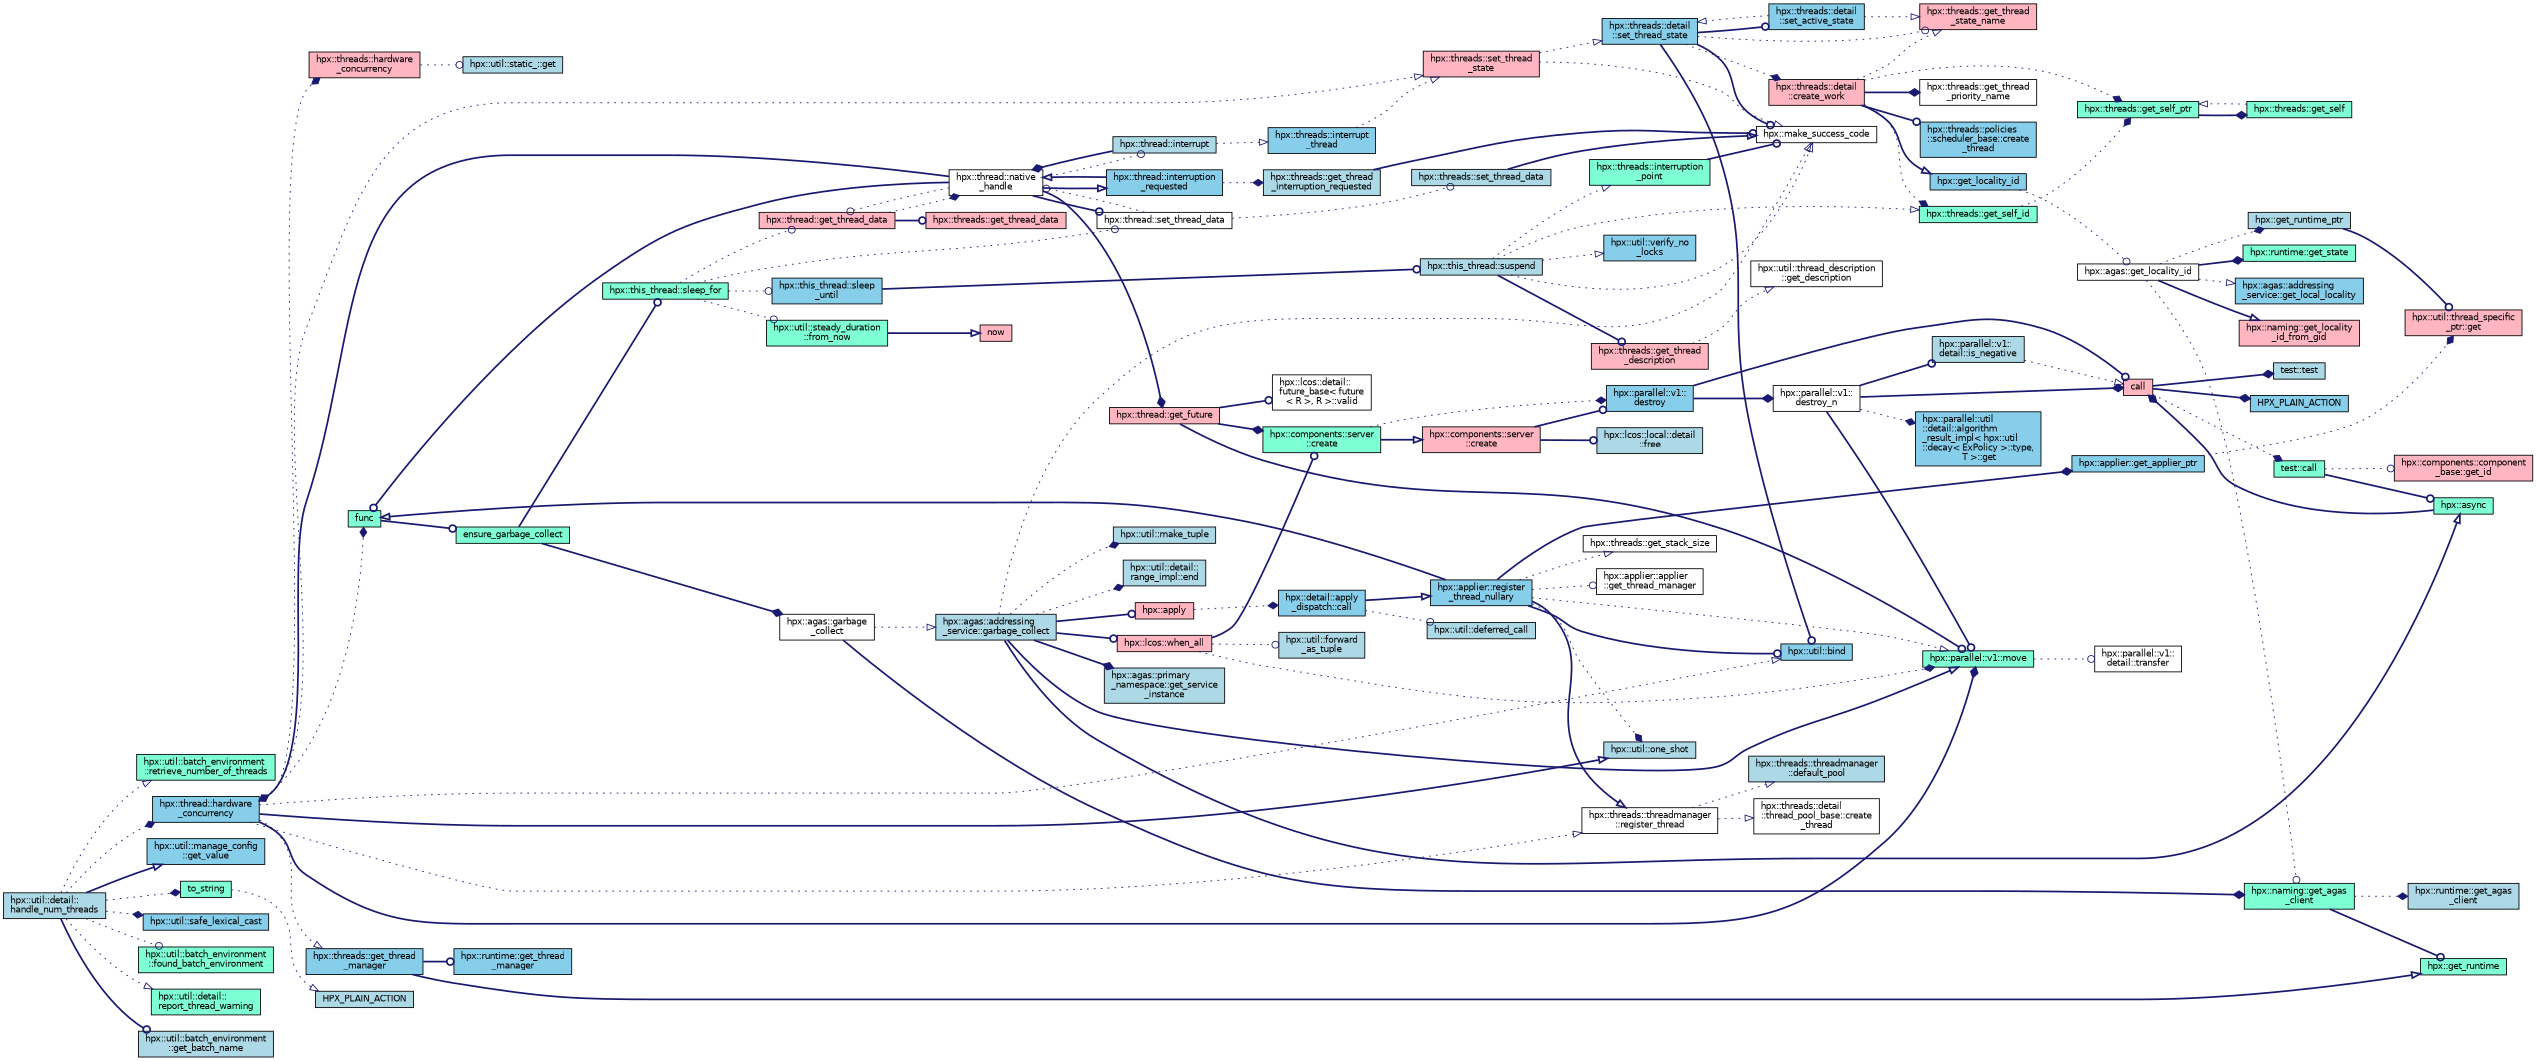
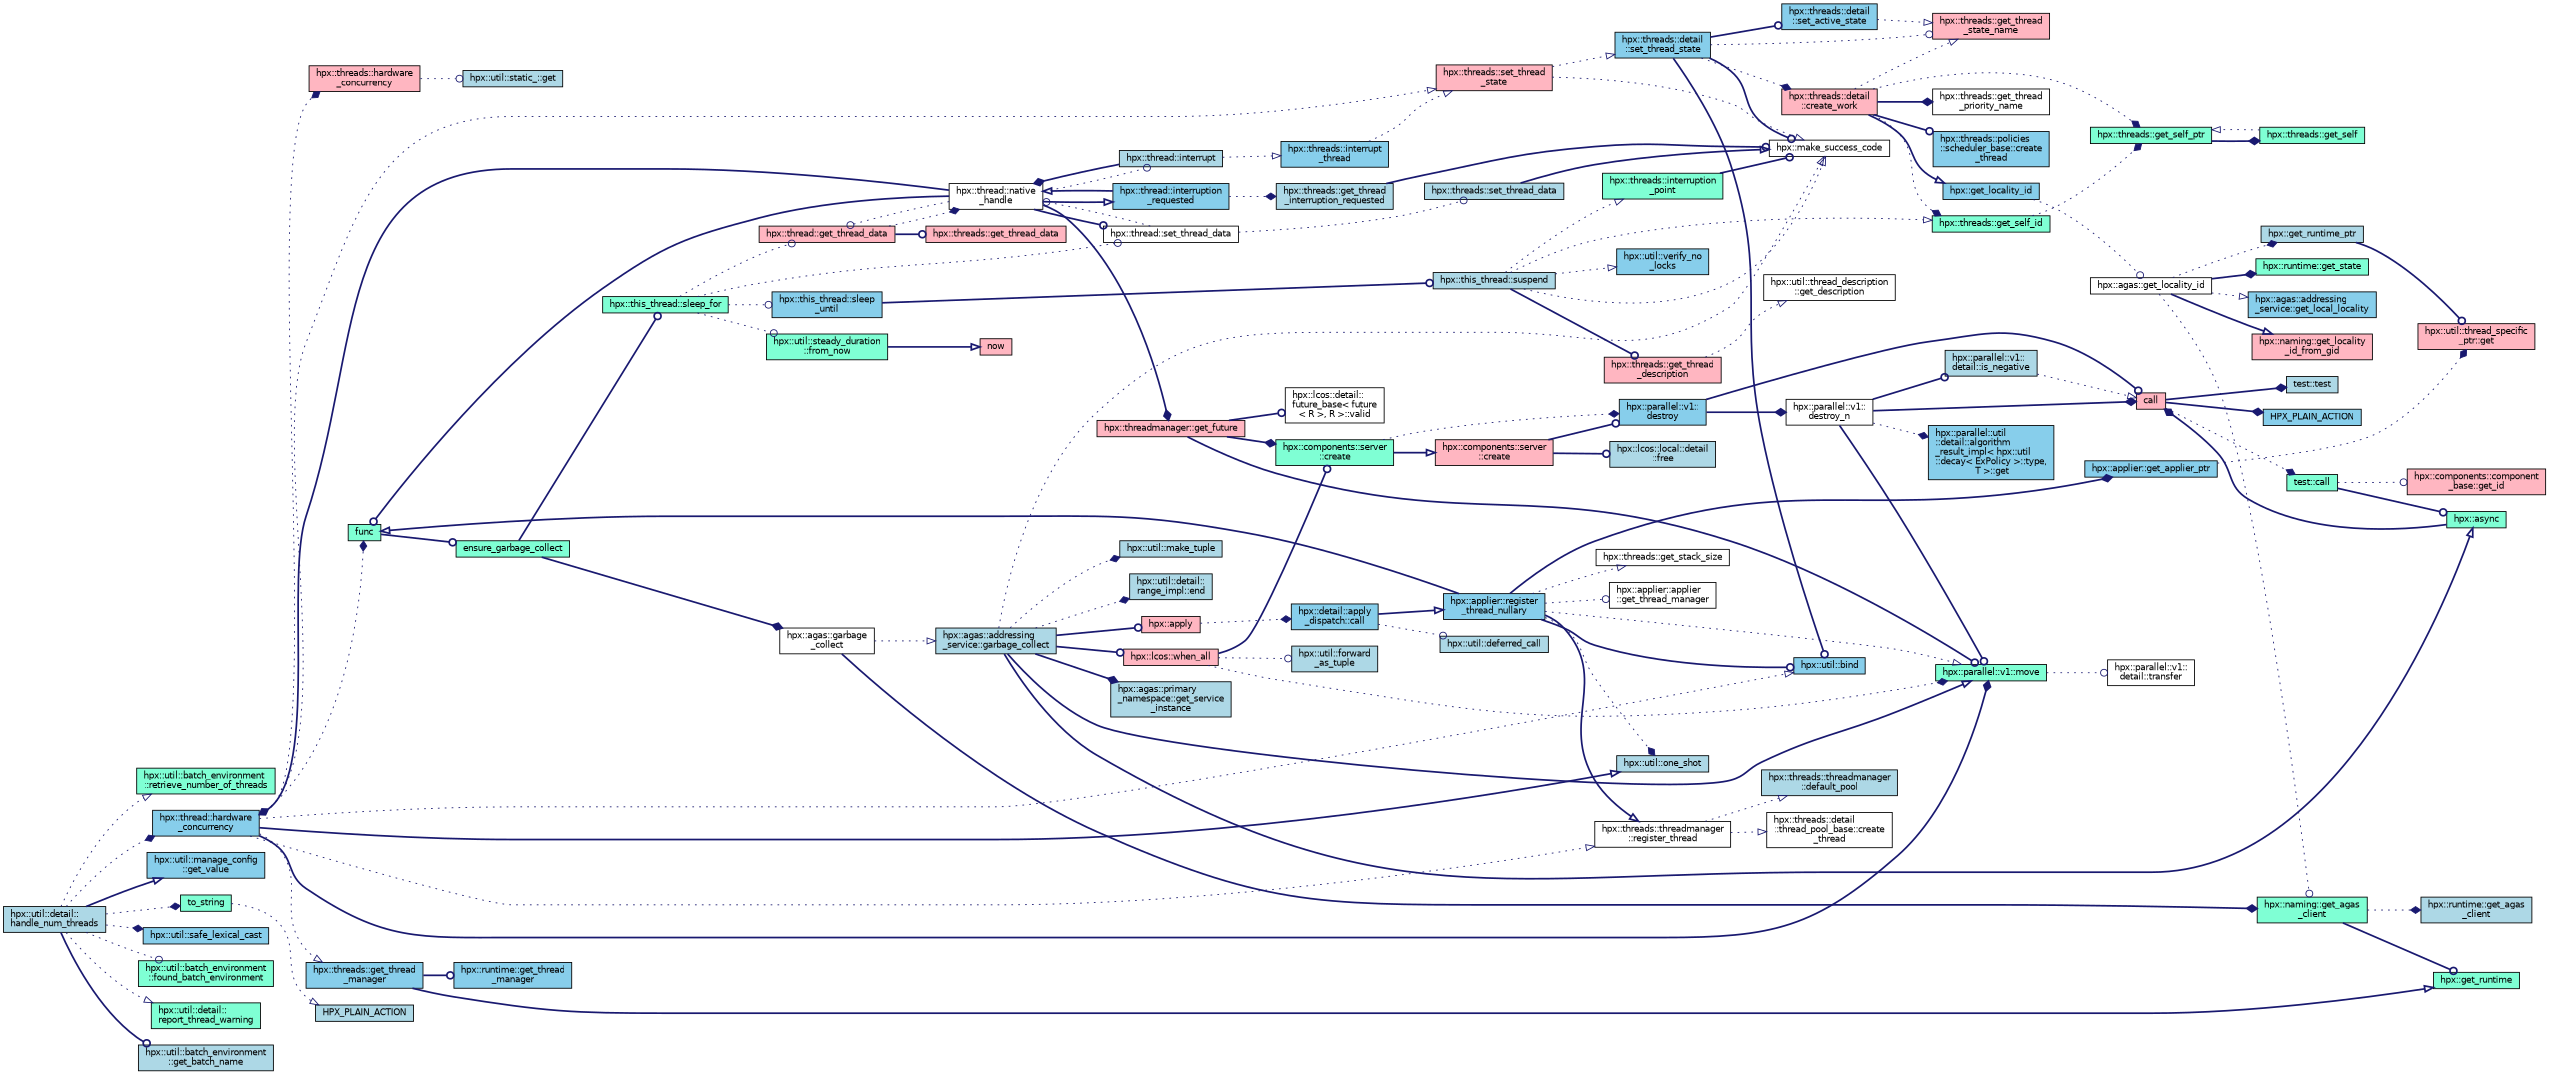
(1737, 18) -> none
(1164, 416) -> (1171, 429)
